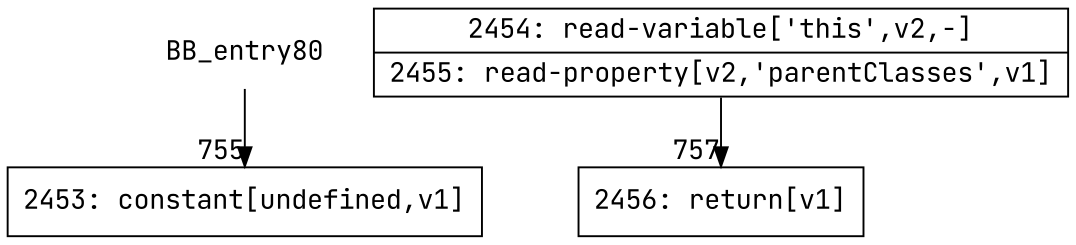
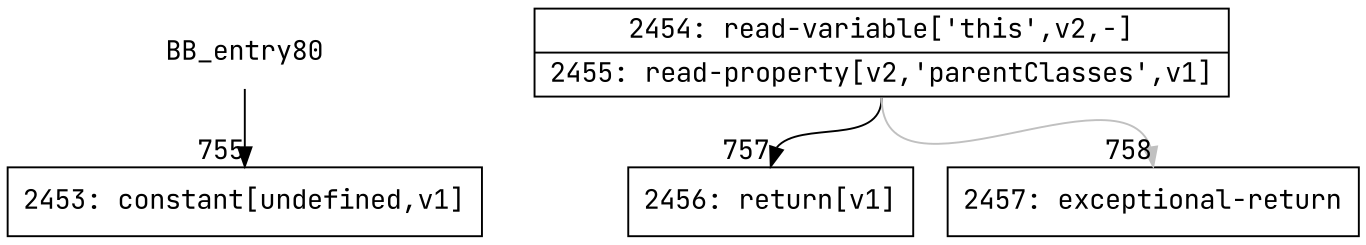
none -> (1153, 202)
